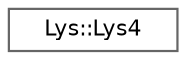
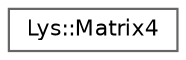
(93, 30) -> (93, 30)
